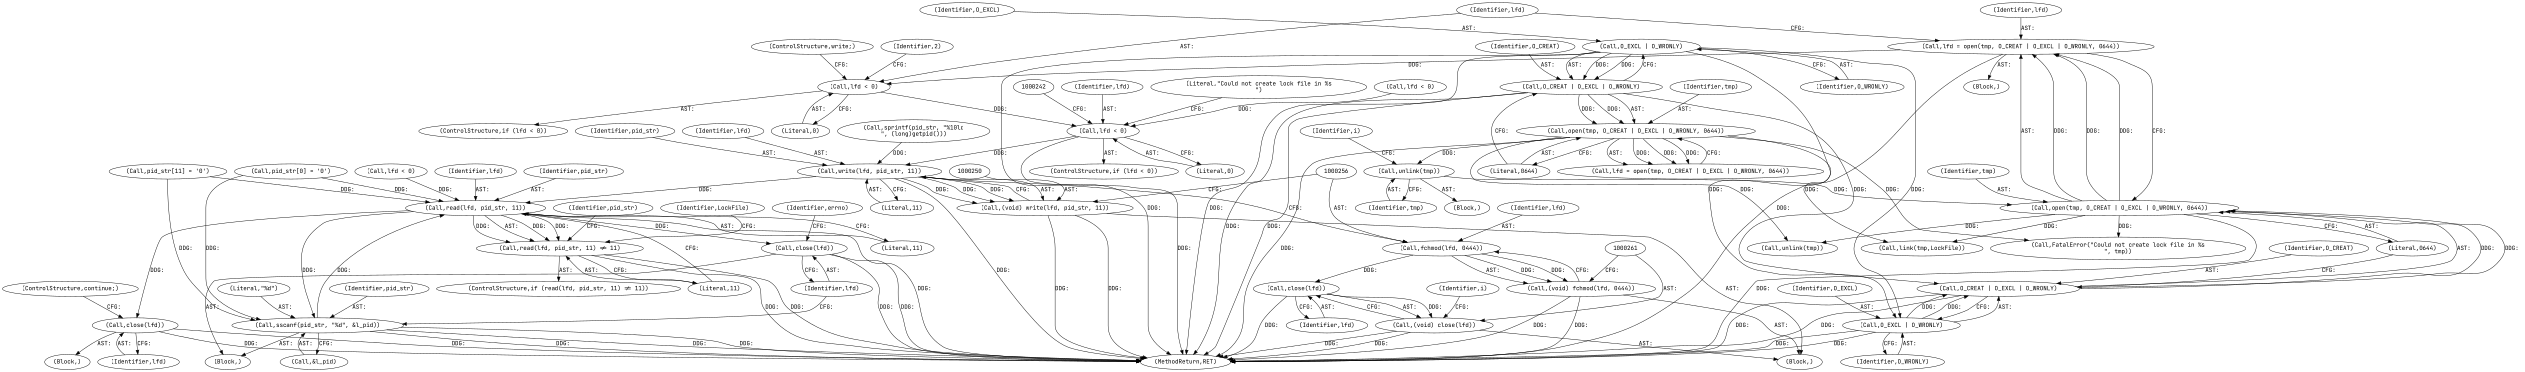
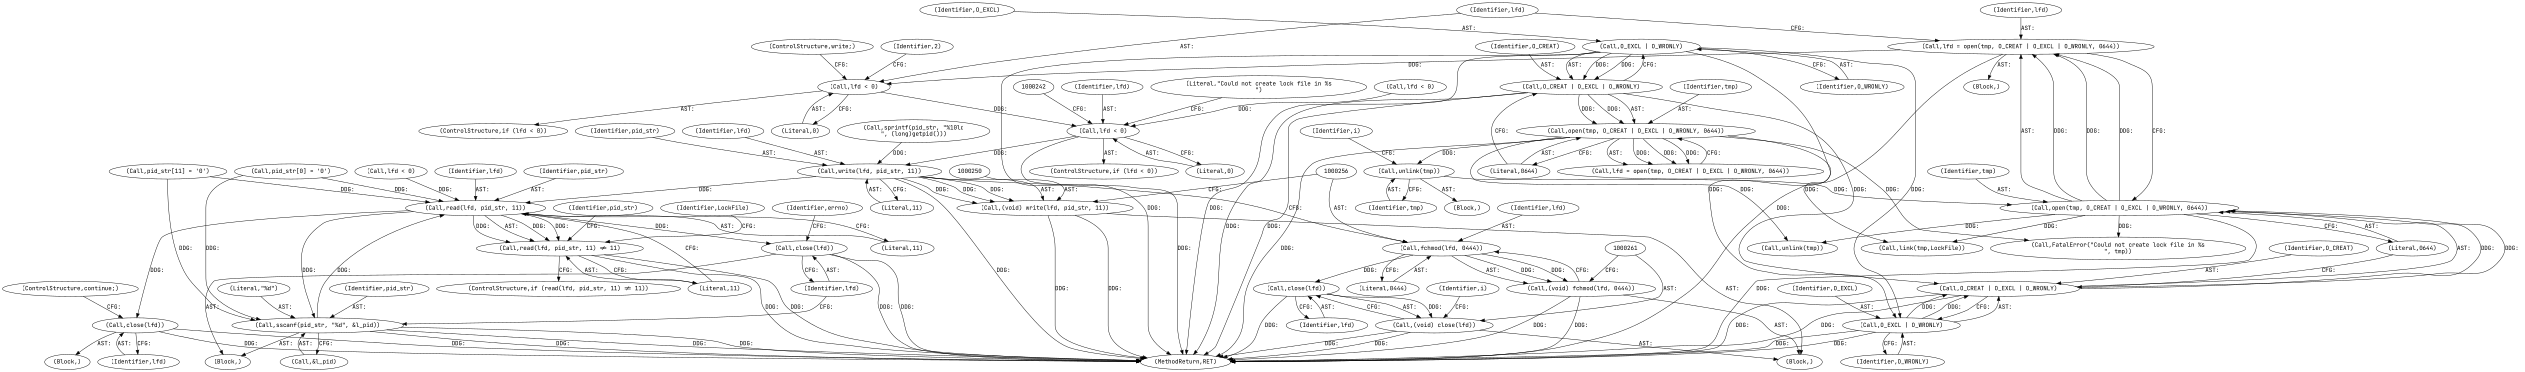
(996, 185) -> none
(858, 245) -> none
(568, 270) -> (568, 270)
none -> (1383, 289)
